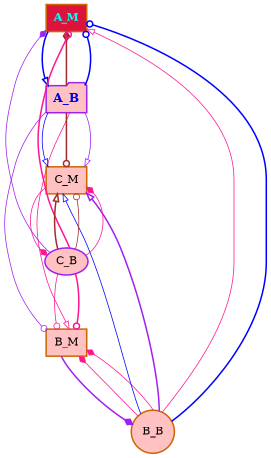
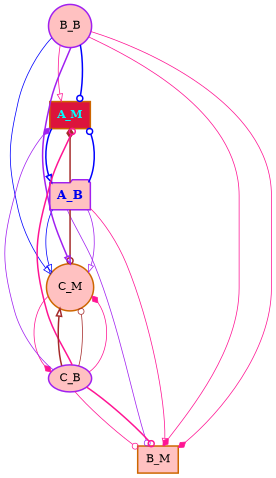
(66, 180) -> (70, 287)
(90, 391) -> none
(153, 432) -> (70, 26)
